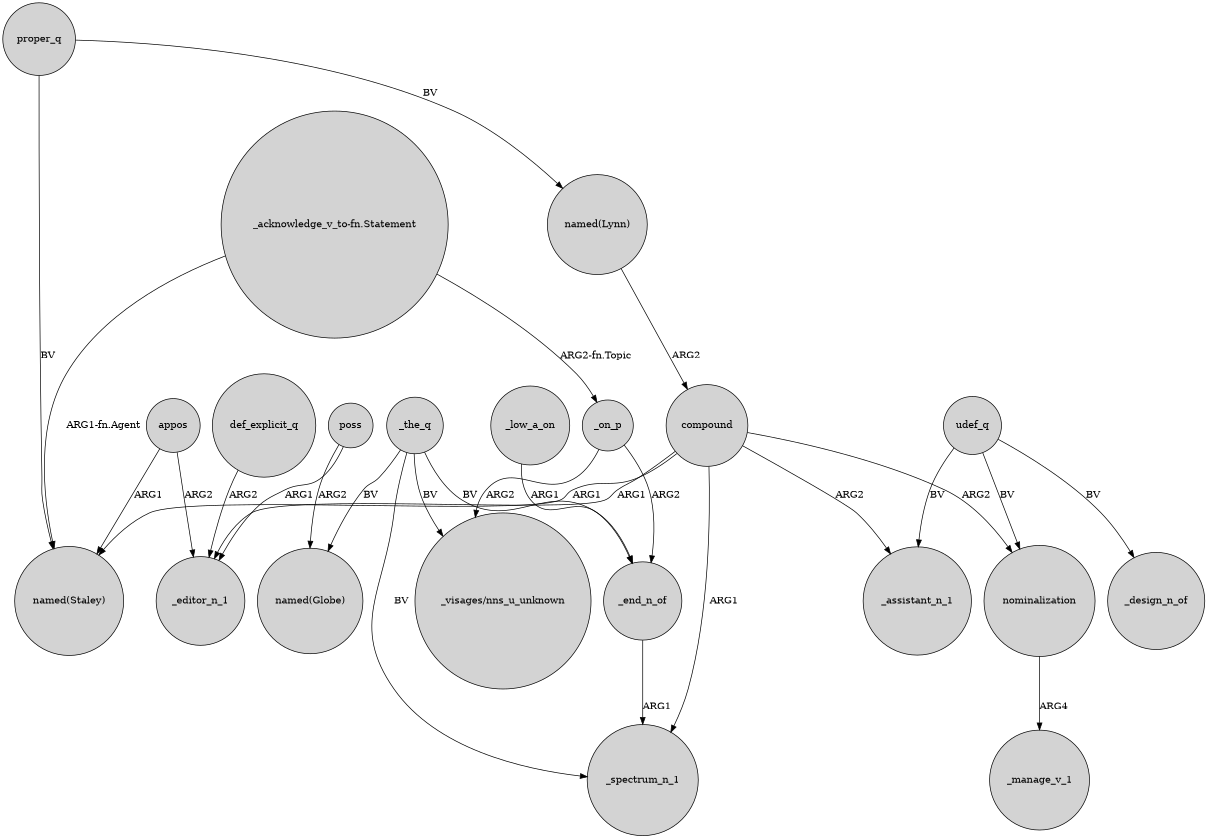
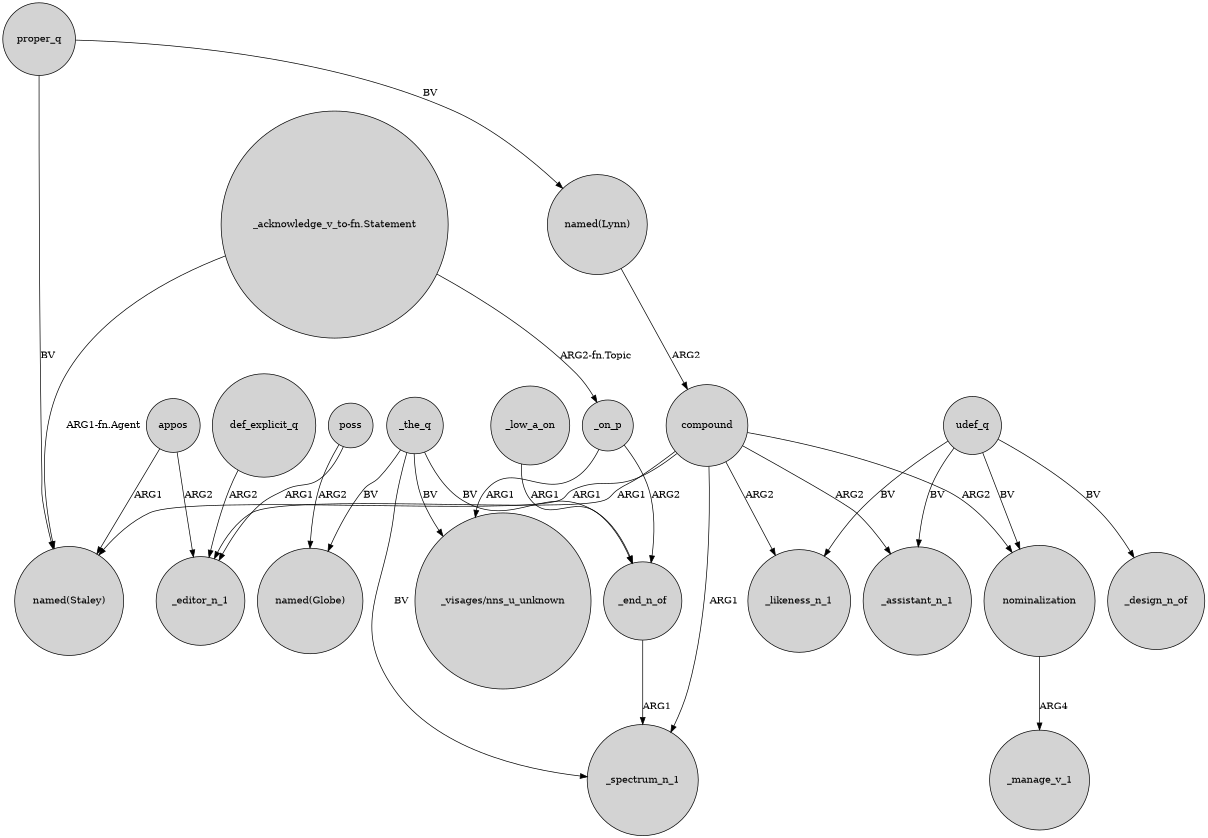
(501, 495) -> (501, 495)
none -> (799, 601)
